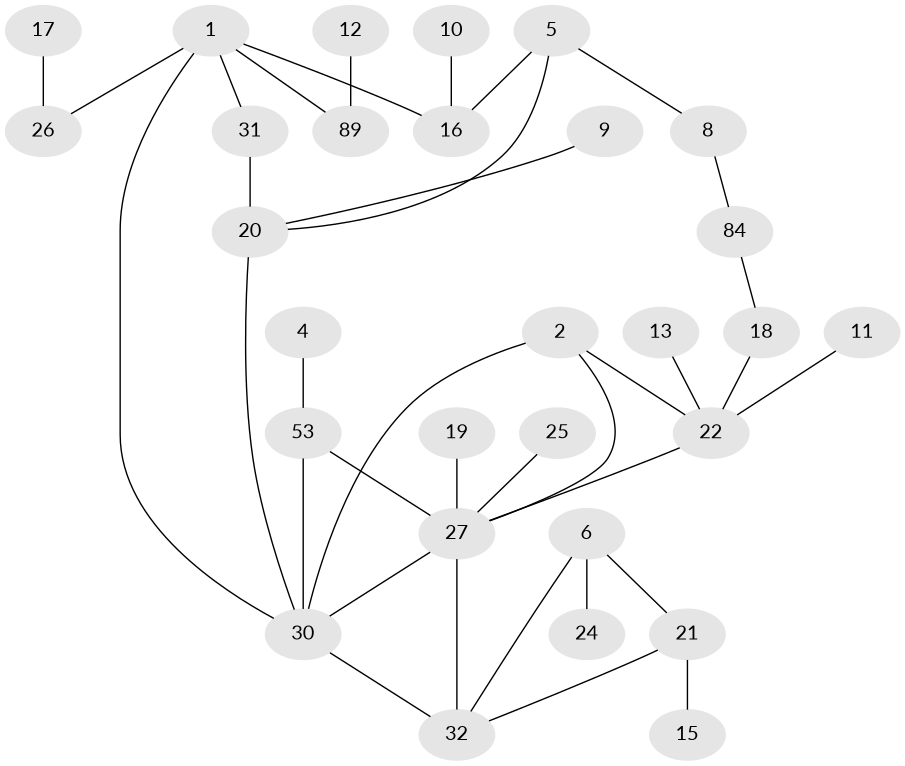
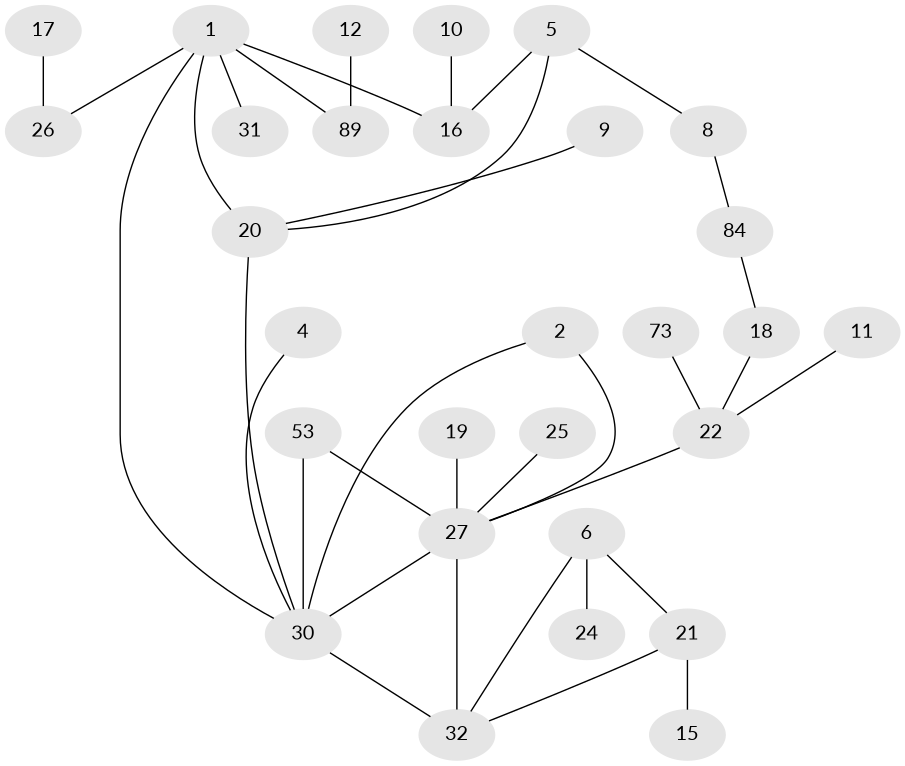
(250, 182) -> (196, 137)
(661, 333) -> (661, 333)
(303, 383) -> (248, 482)
(636, 383) -> none
